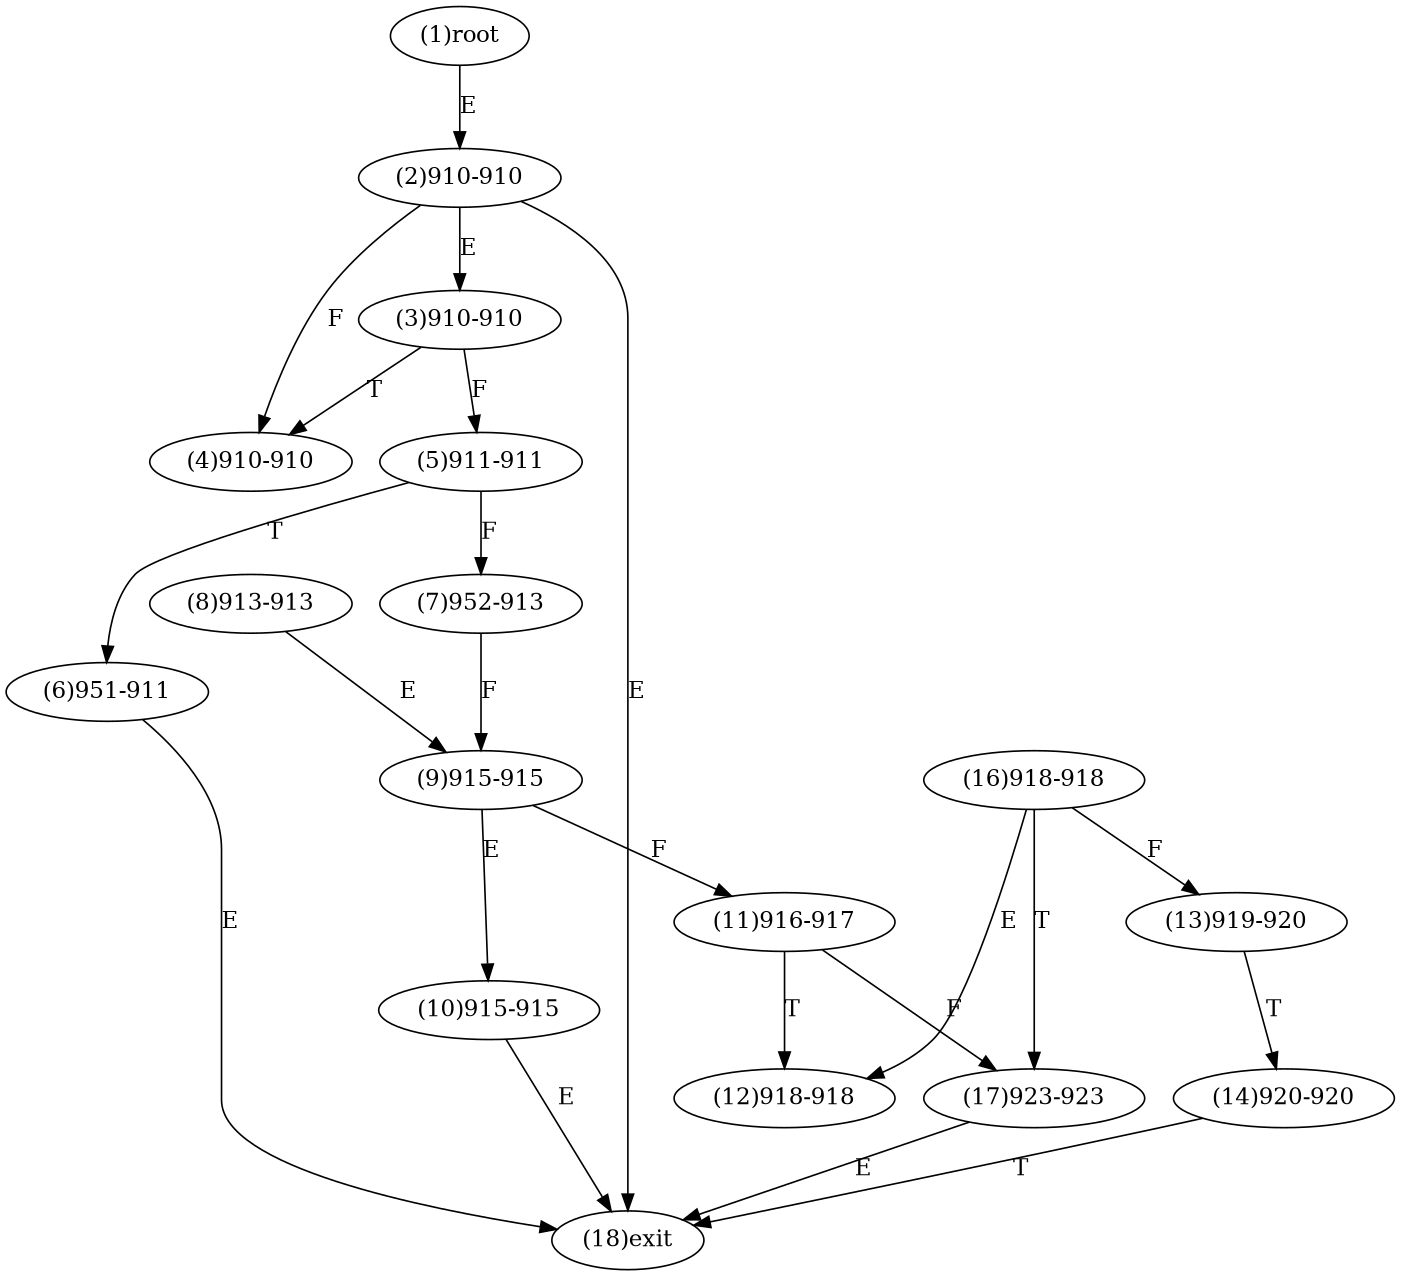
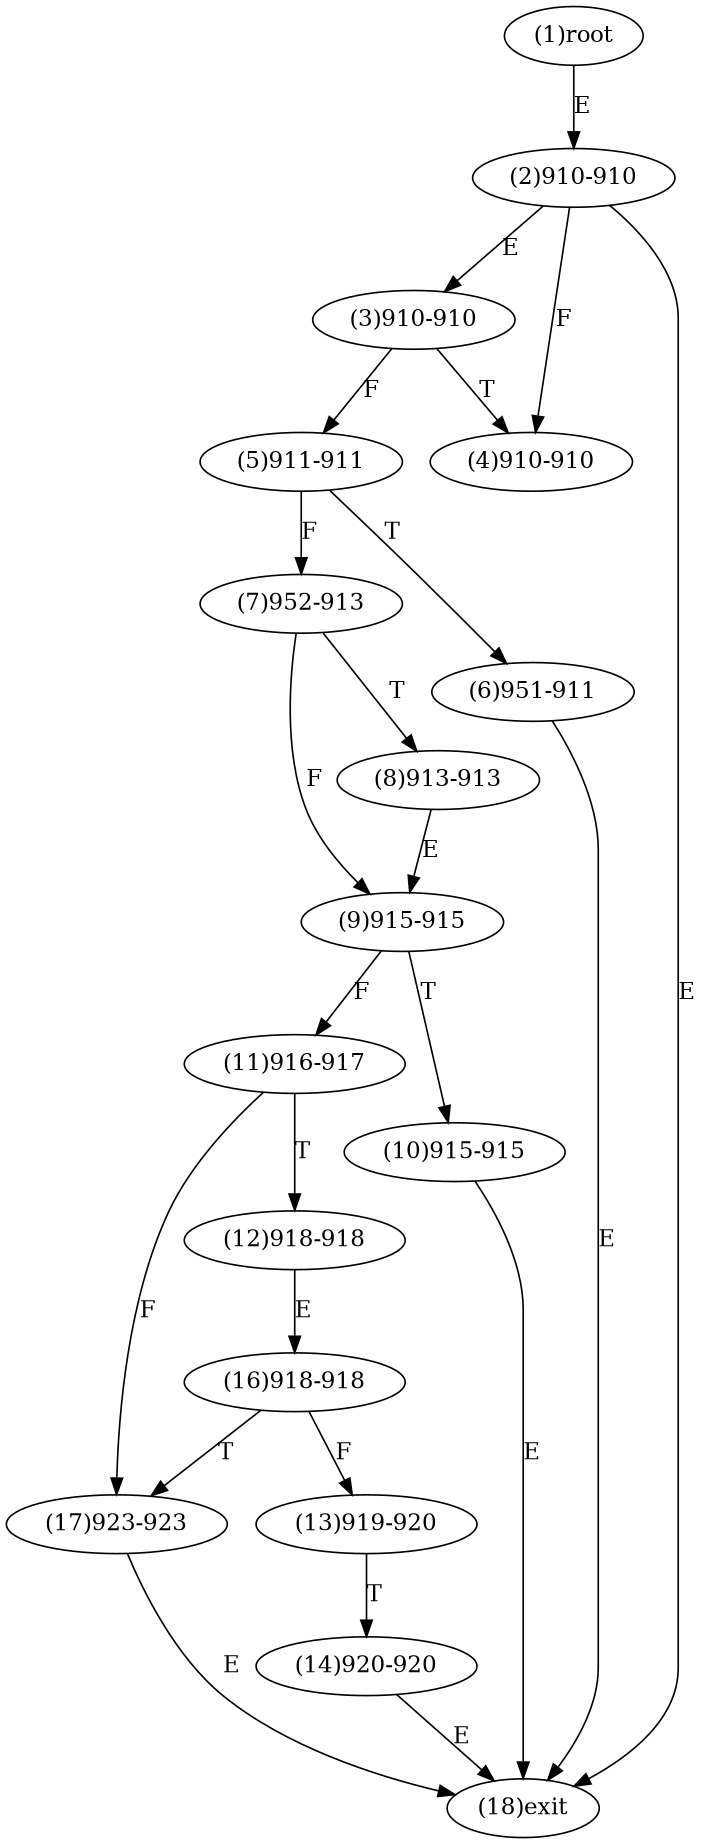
none -> (365, 686)
(492, 851) -> (429, 993)
(977, 957) -> (295, 1303)
(1021, 1169) -> (462, 1737)
